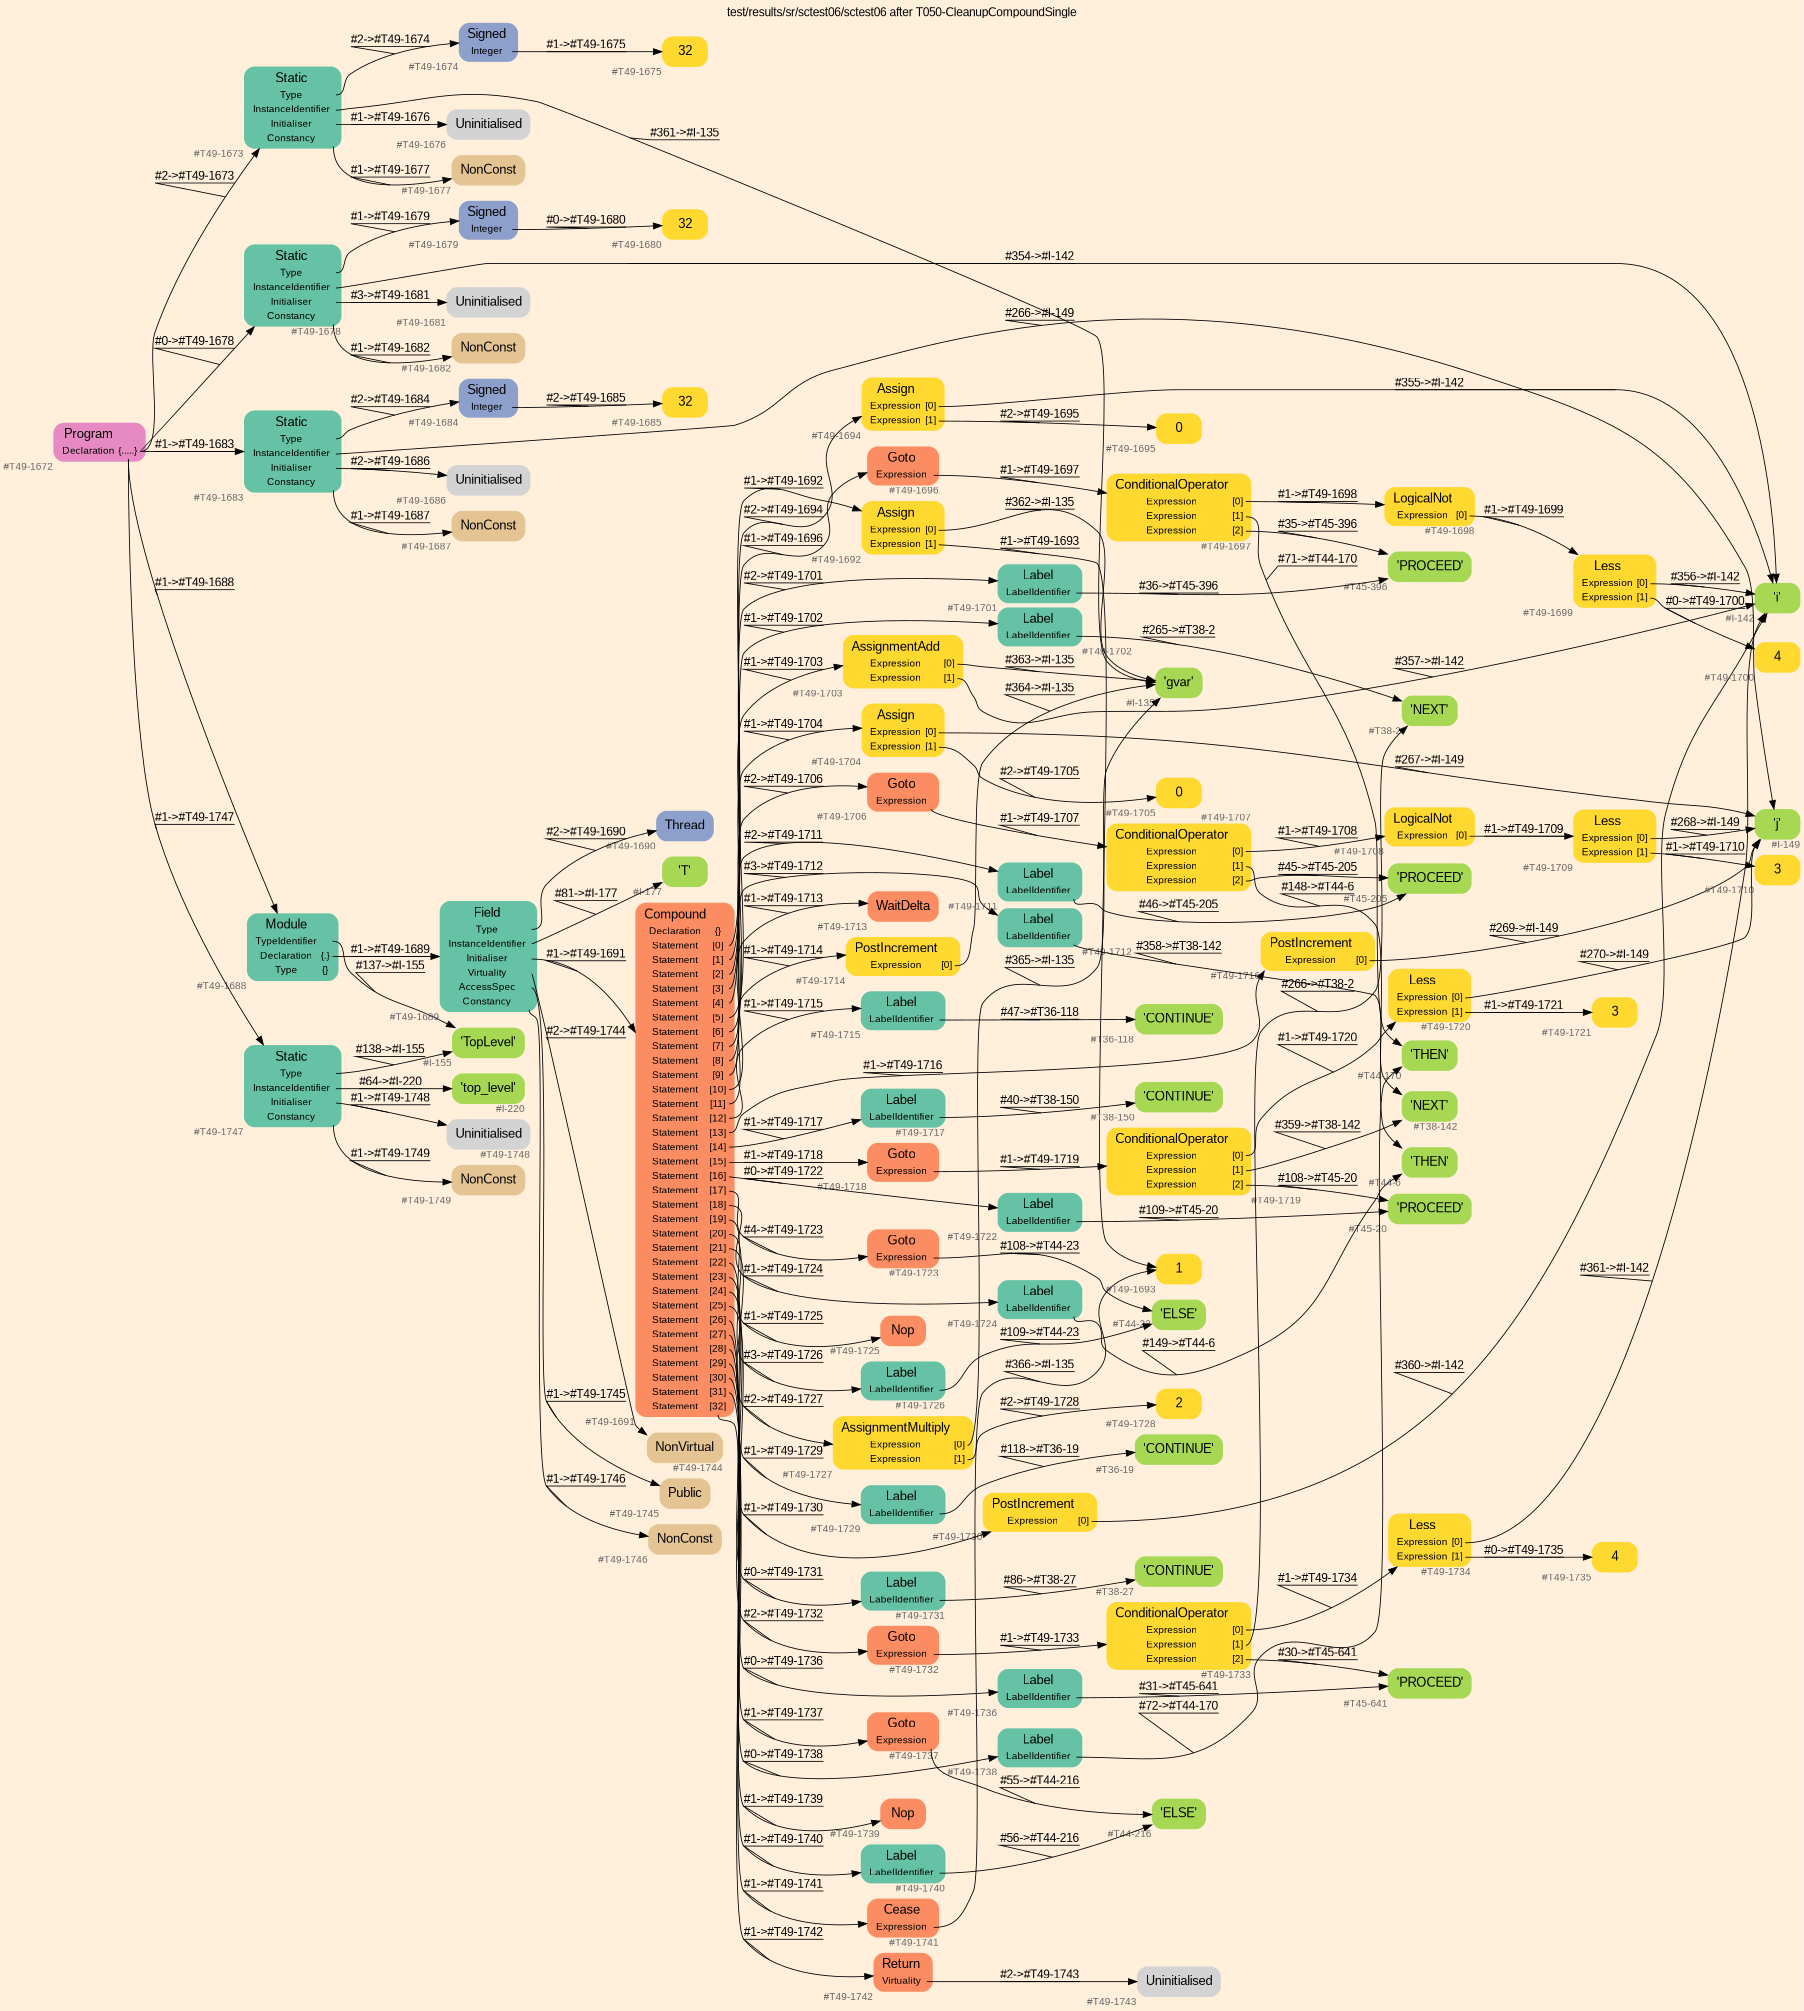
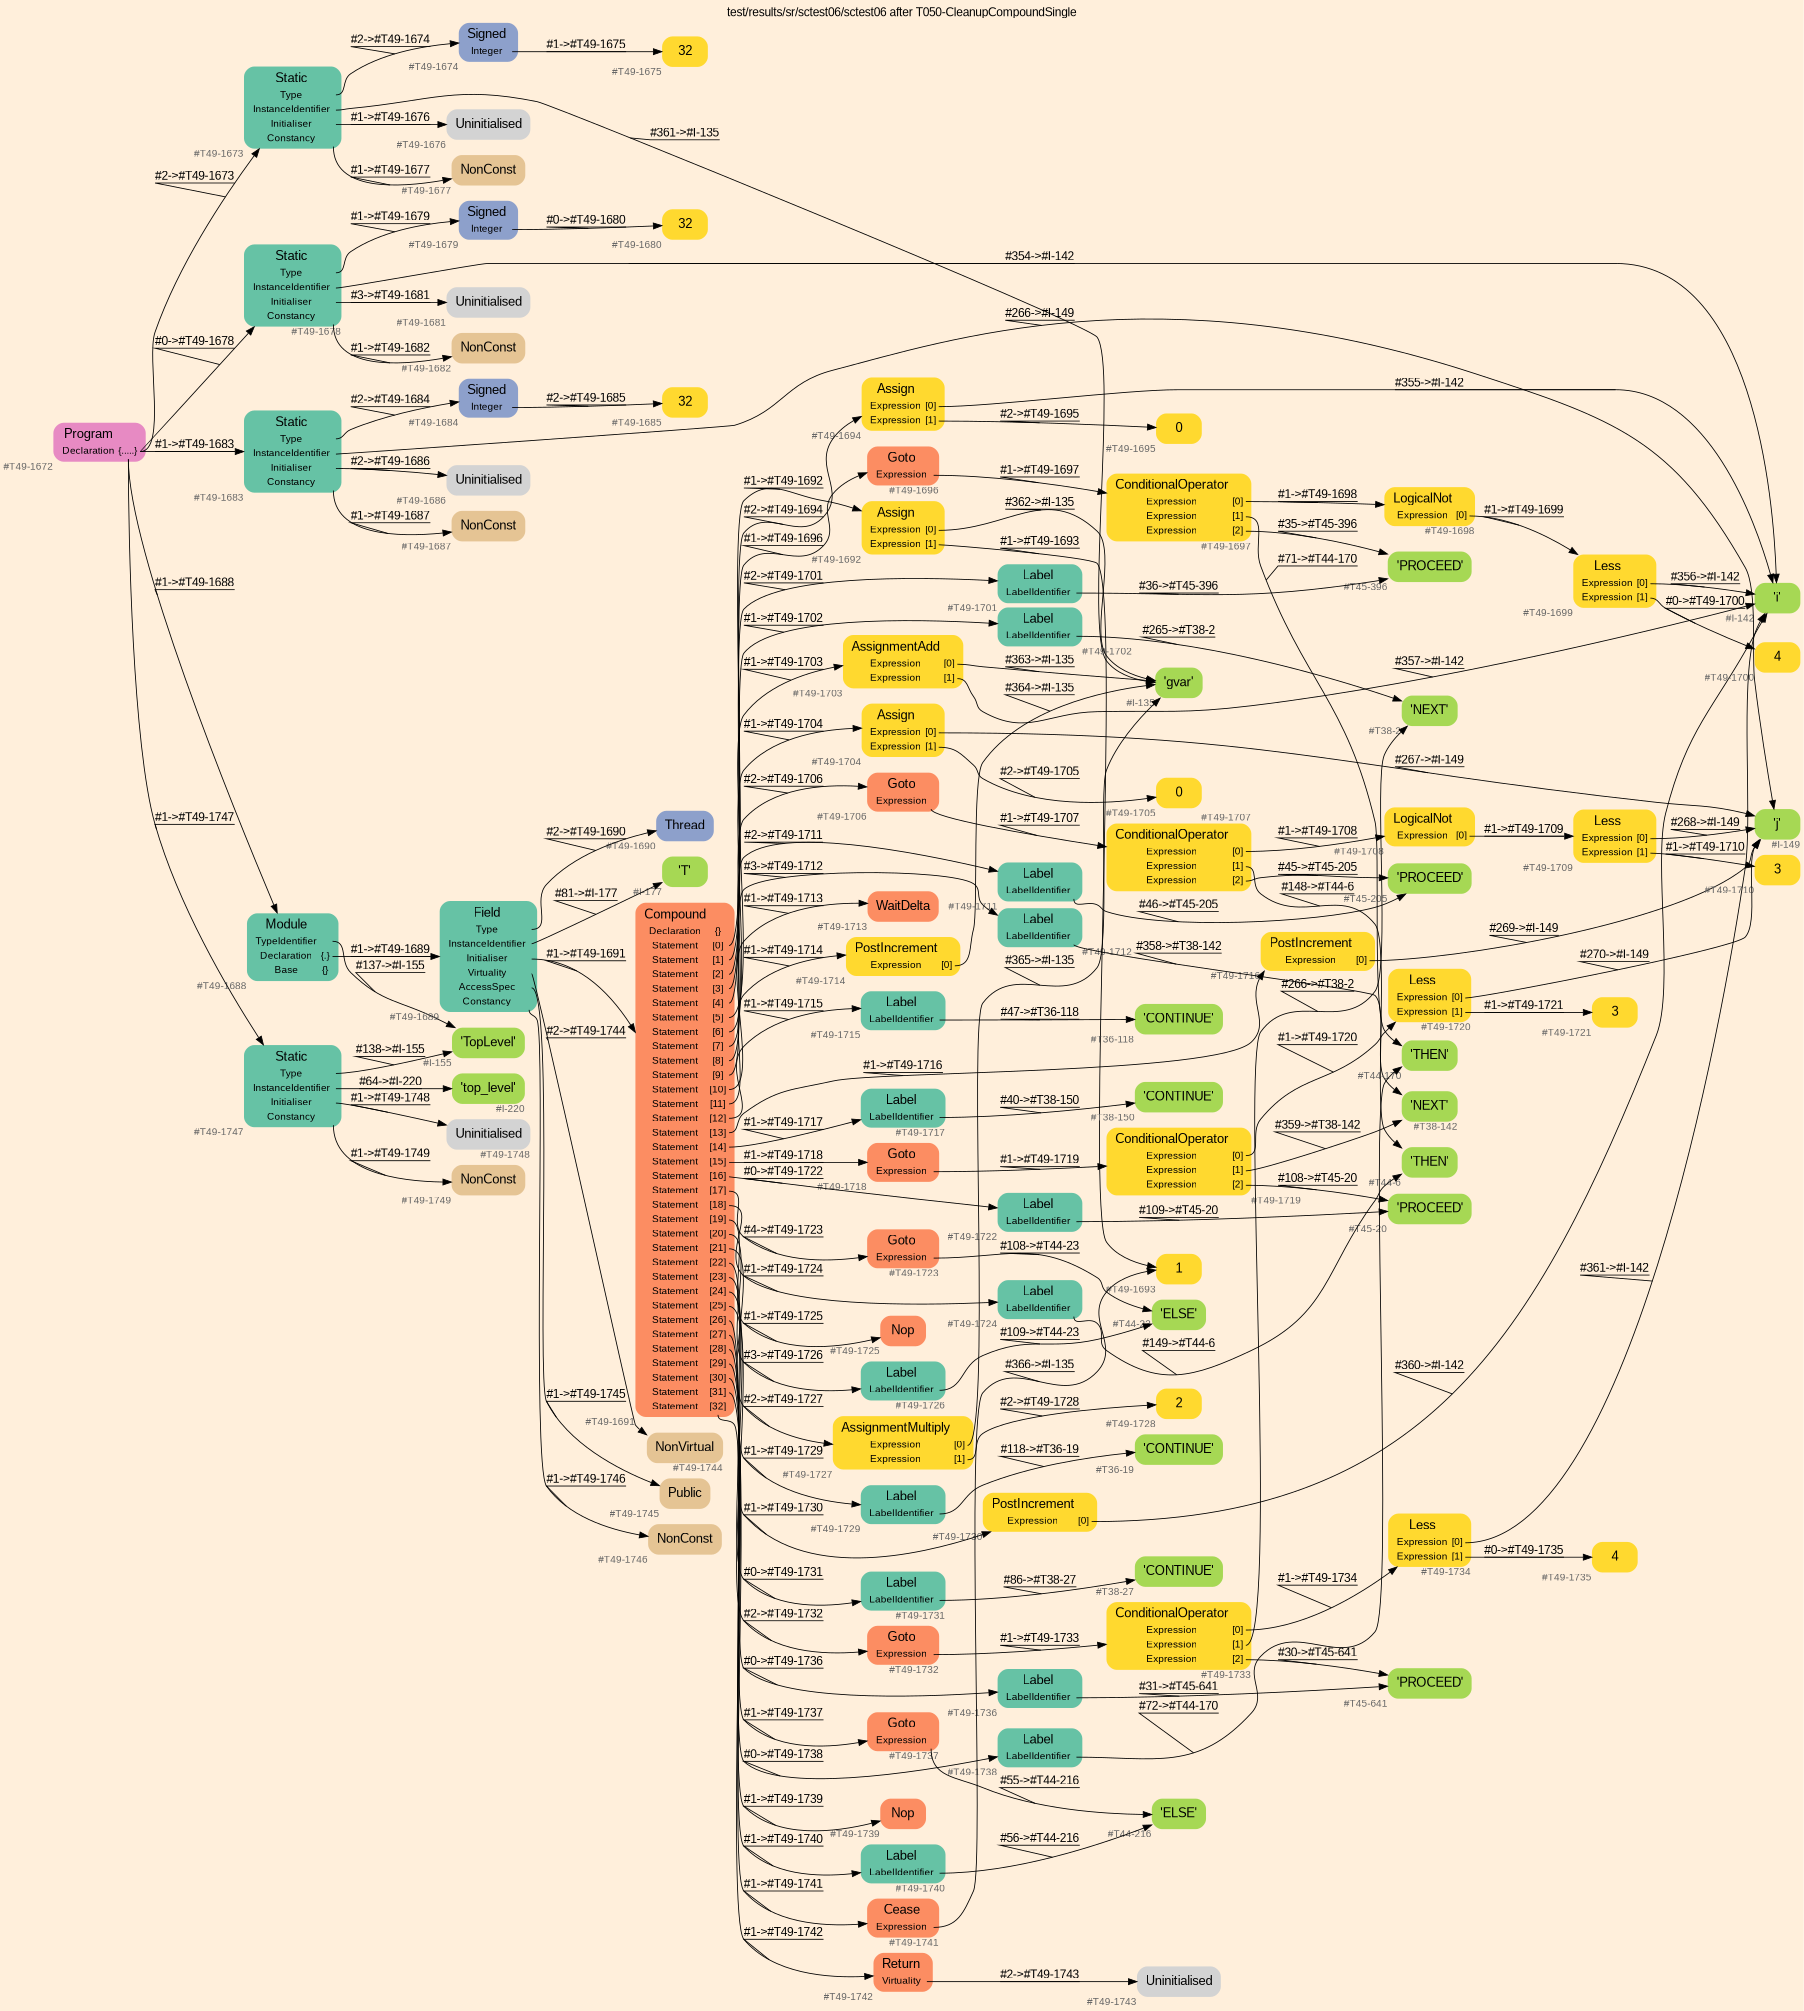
(286, 970) -> (286, 970)
